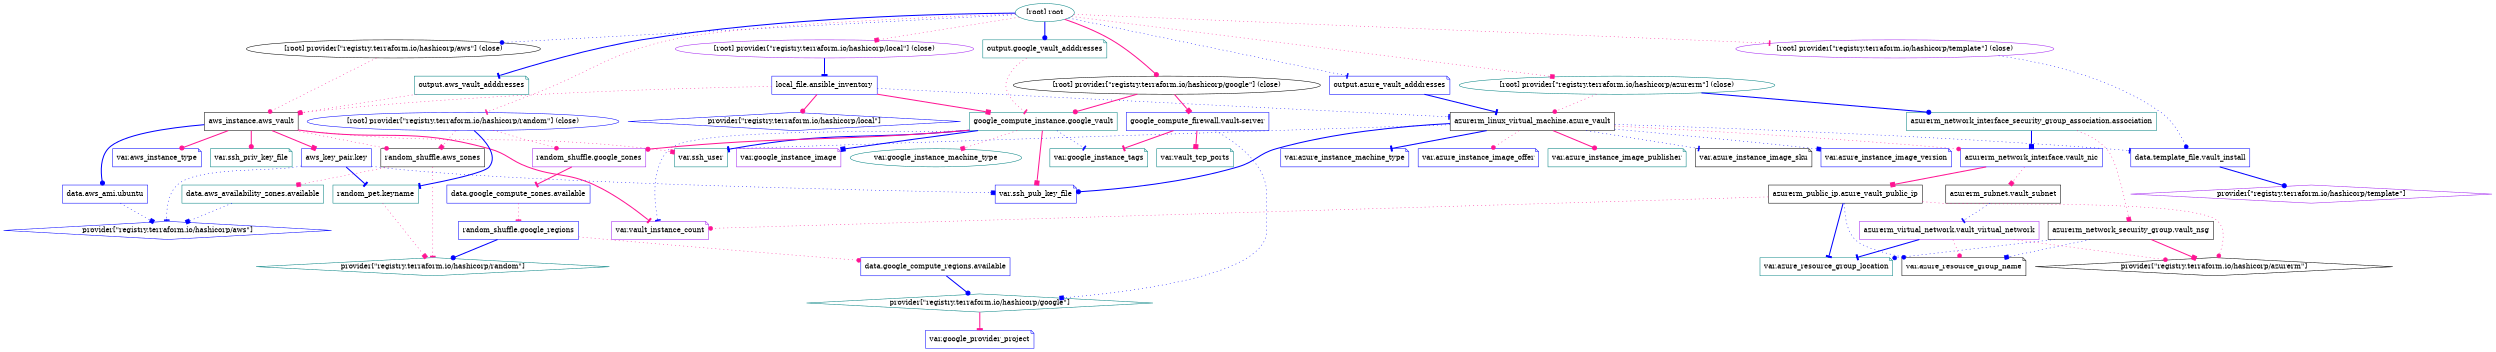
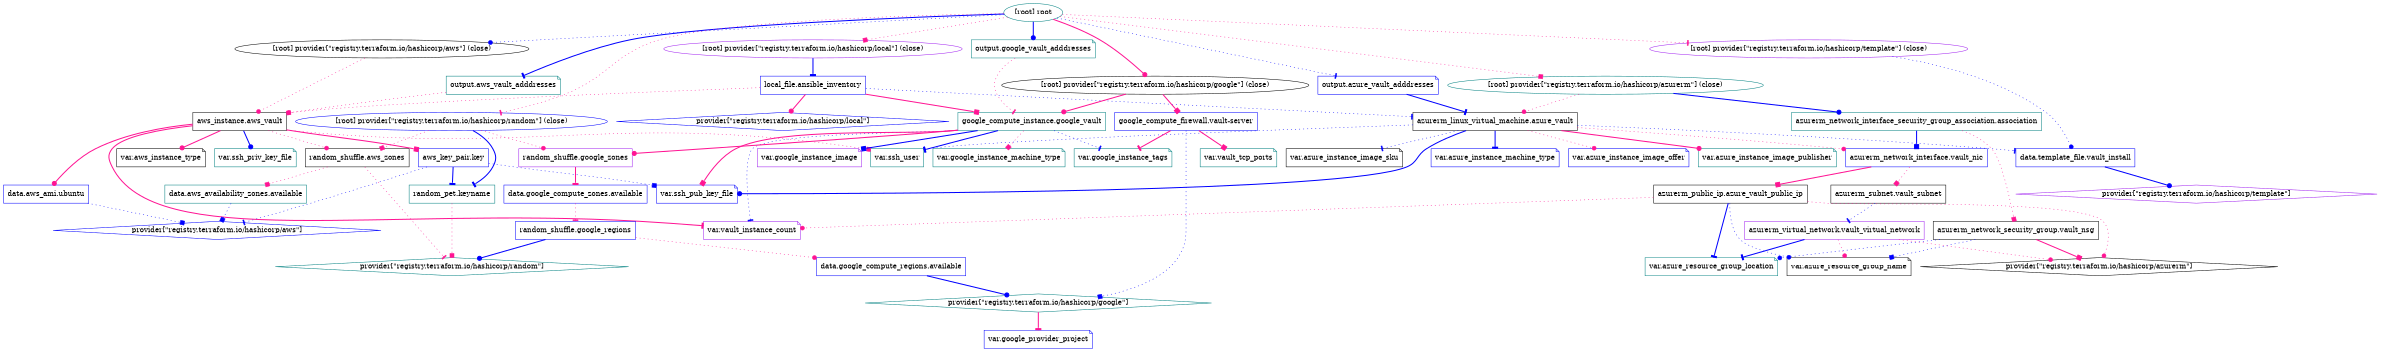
(138, 135) -> (118, 139)
(251, 138) -> (247, 138)
(157, 158) -> (161, 158)
(936, 158) -> (999, 158)
(1886, 158) -> none
